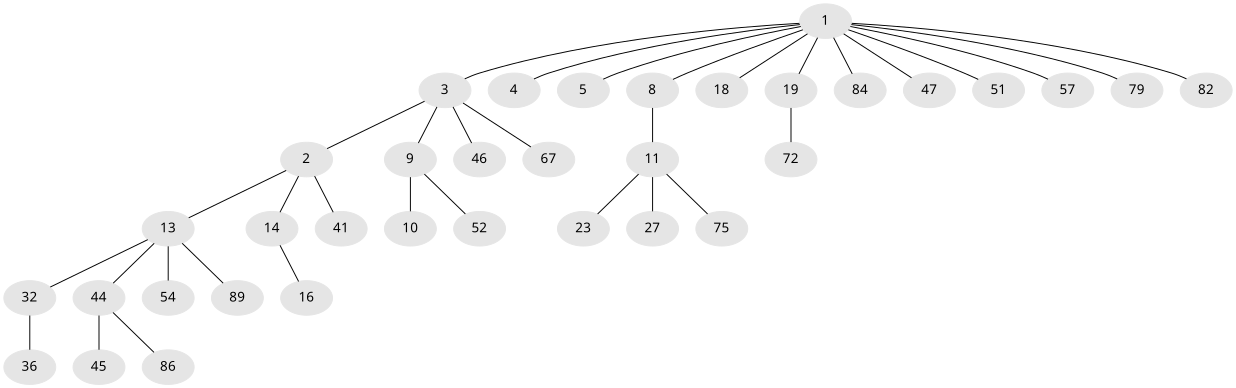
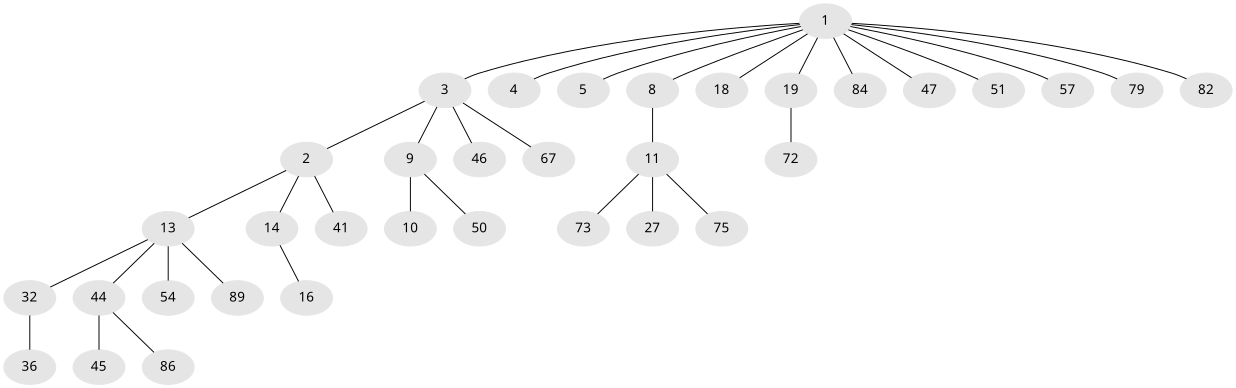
(480, 229) -> (480, 229)
(583, 229) -> (583, 229)
